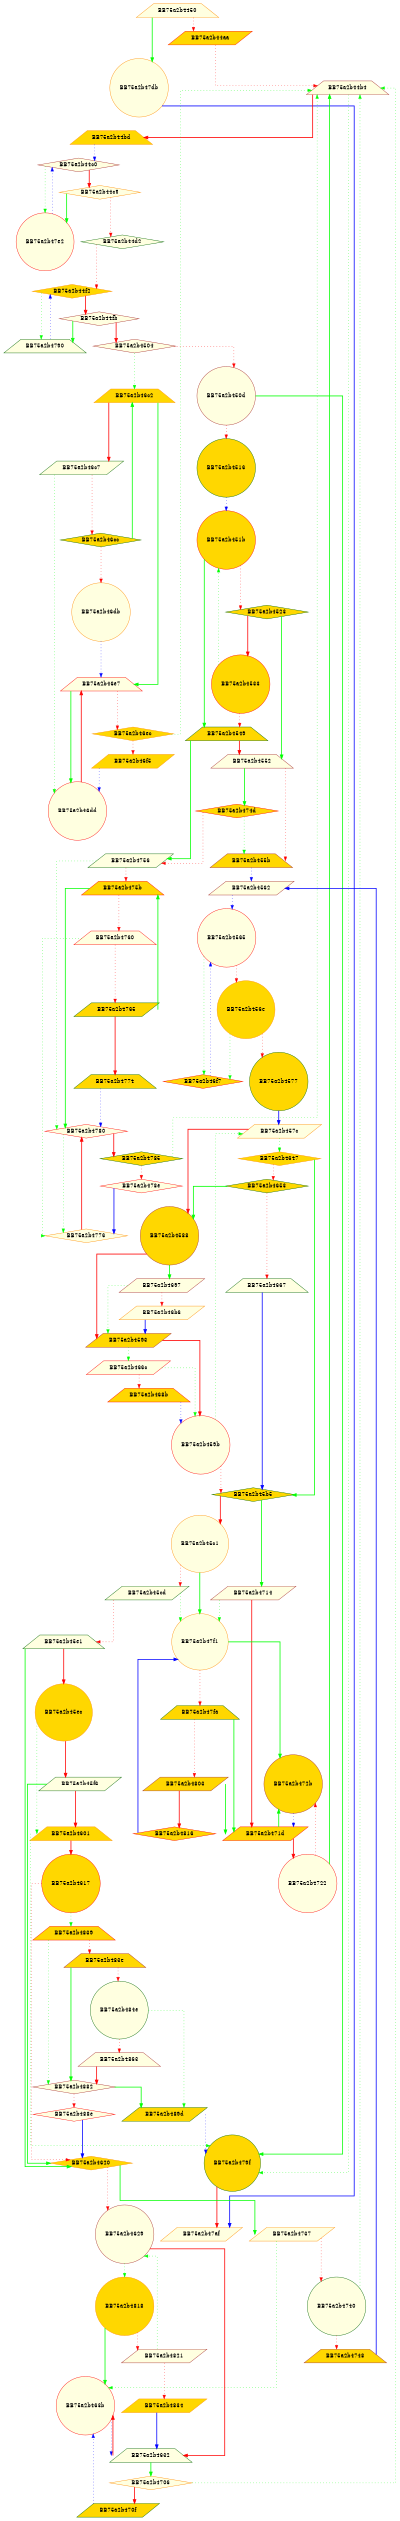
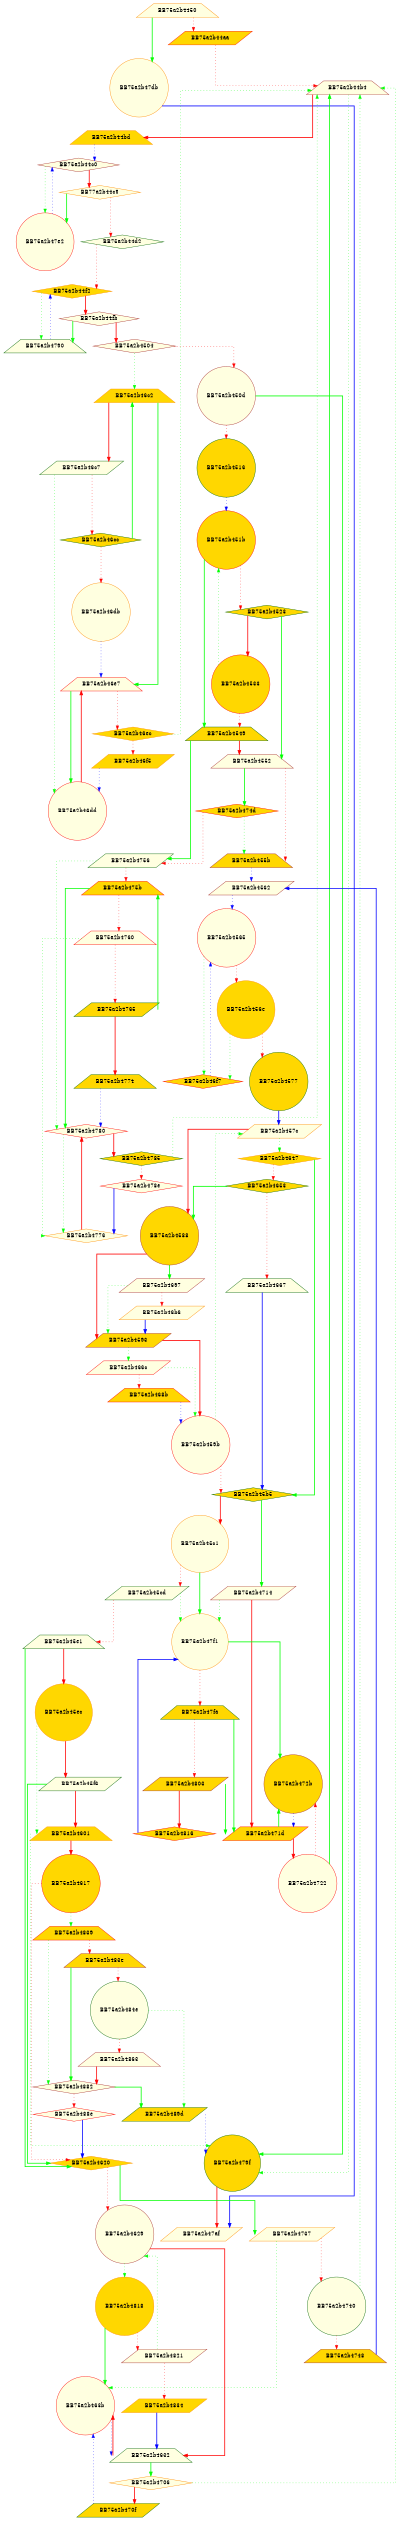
(100, 192) -> (100, 192)
